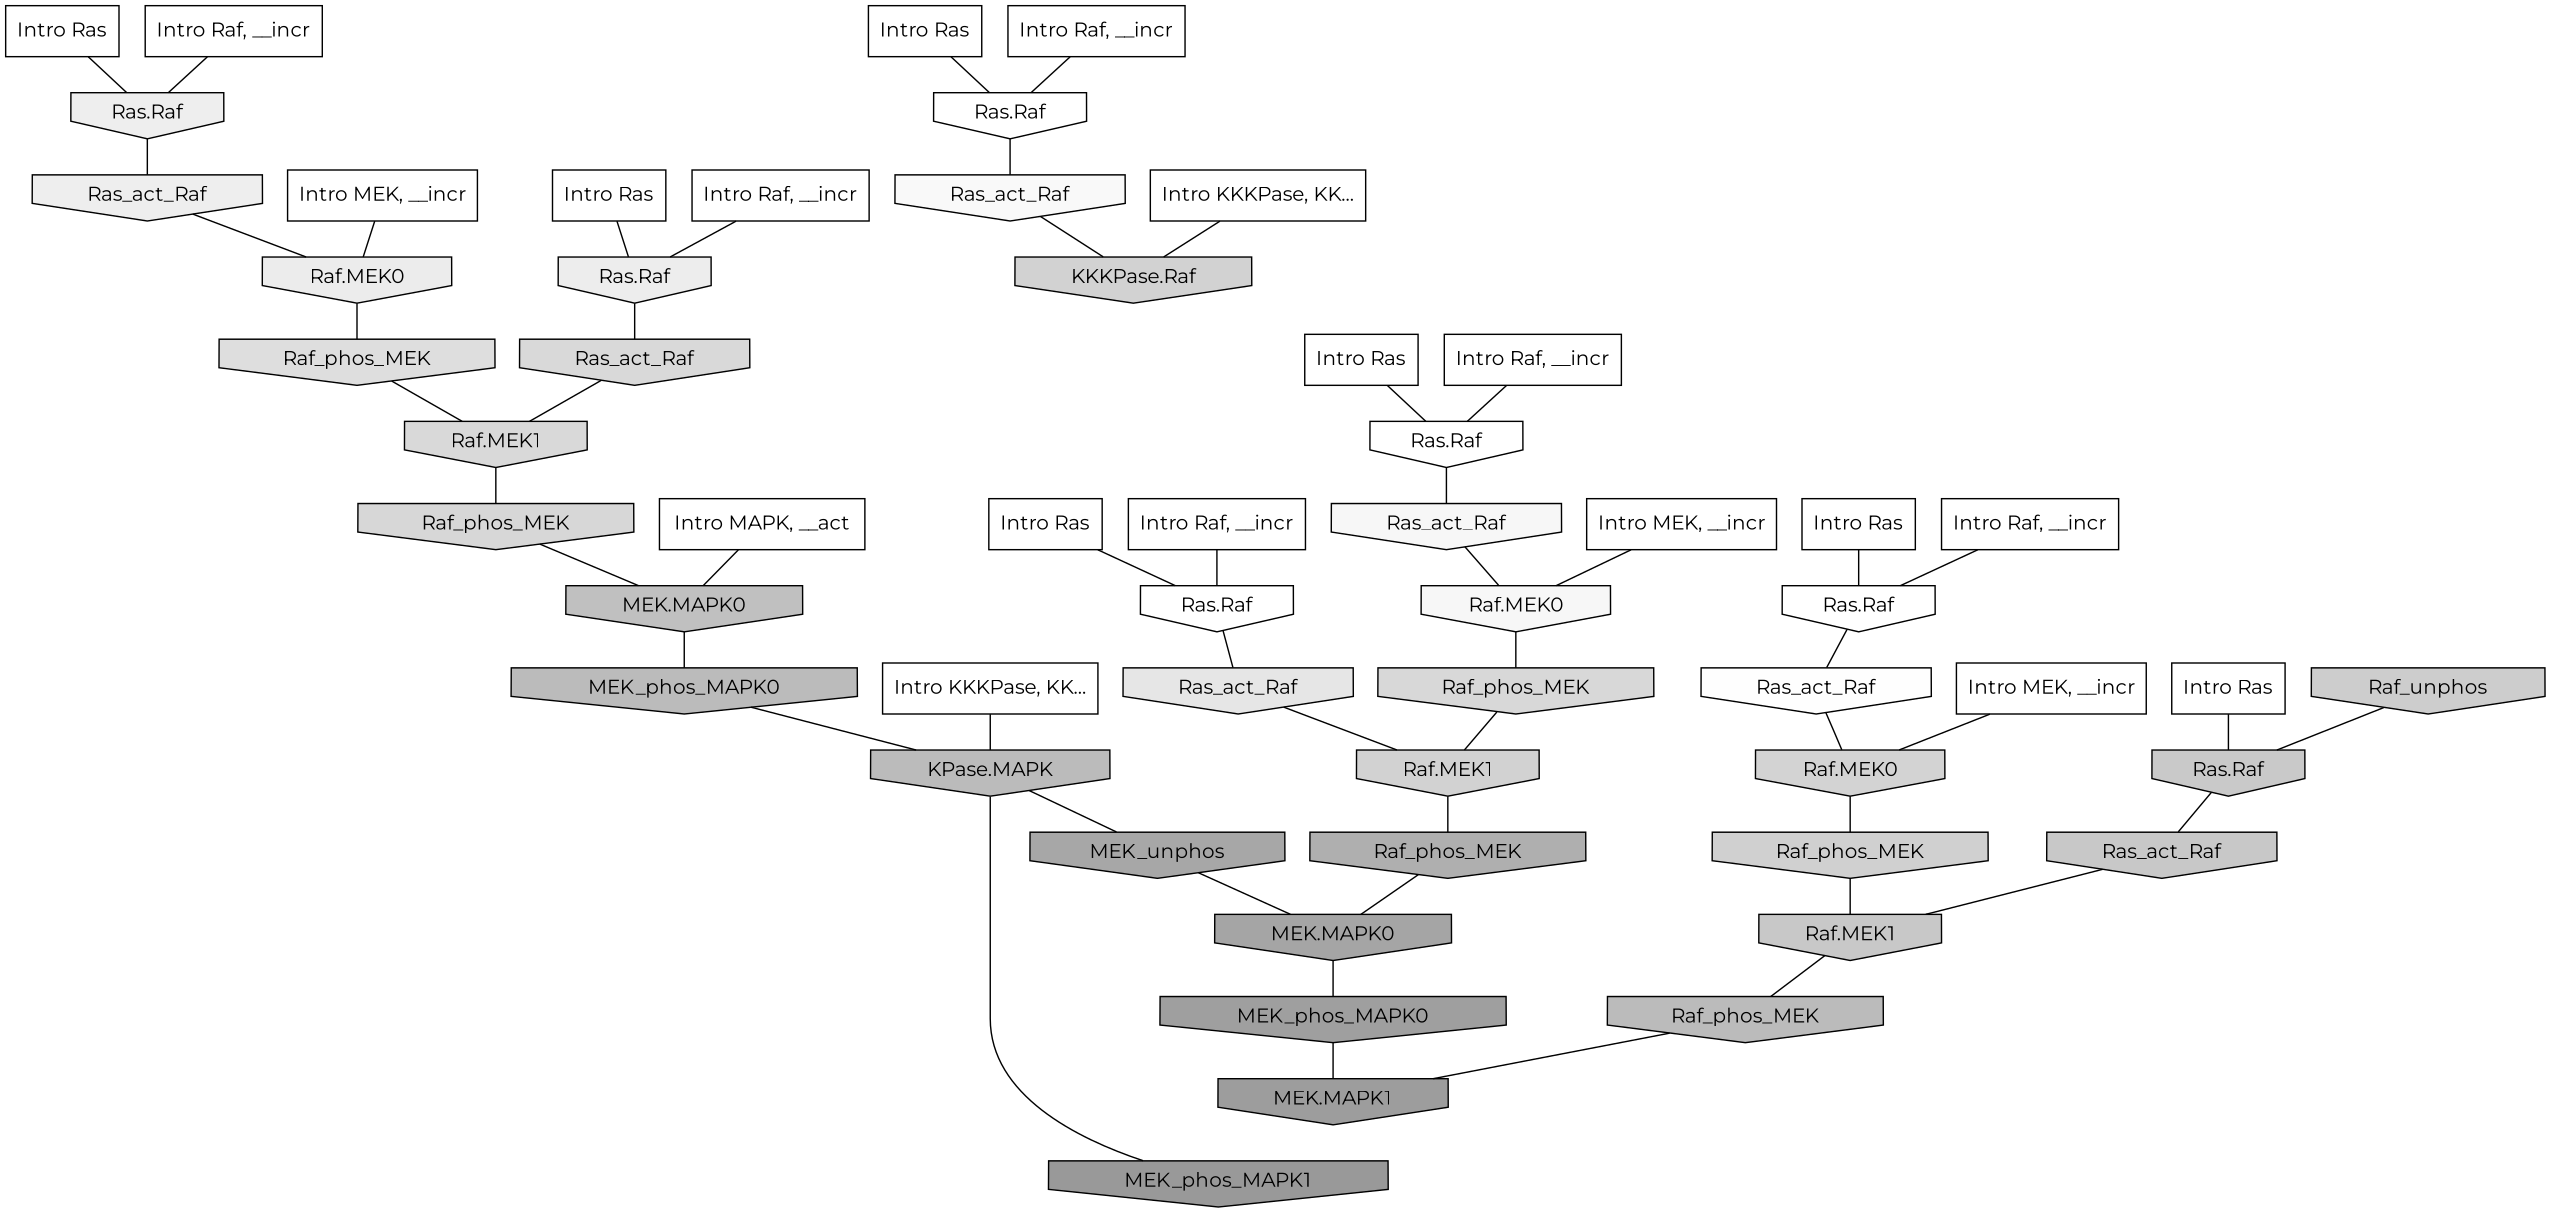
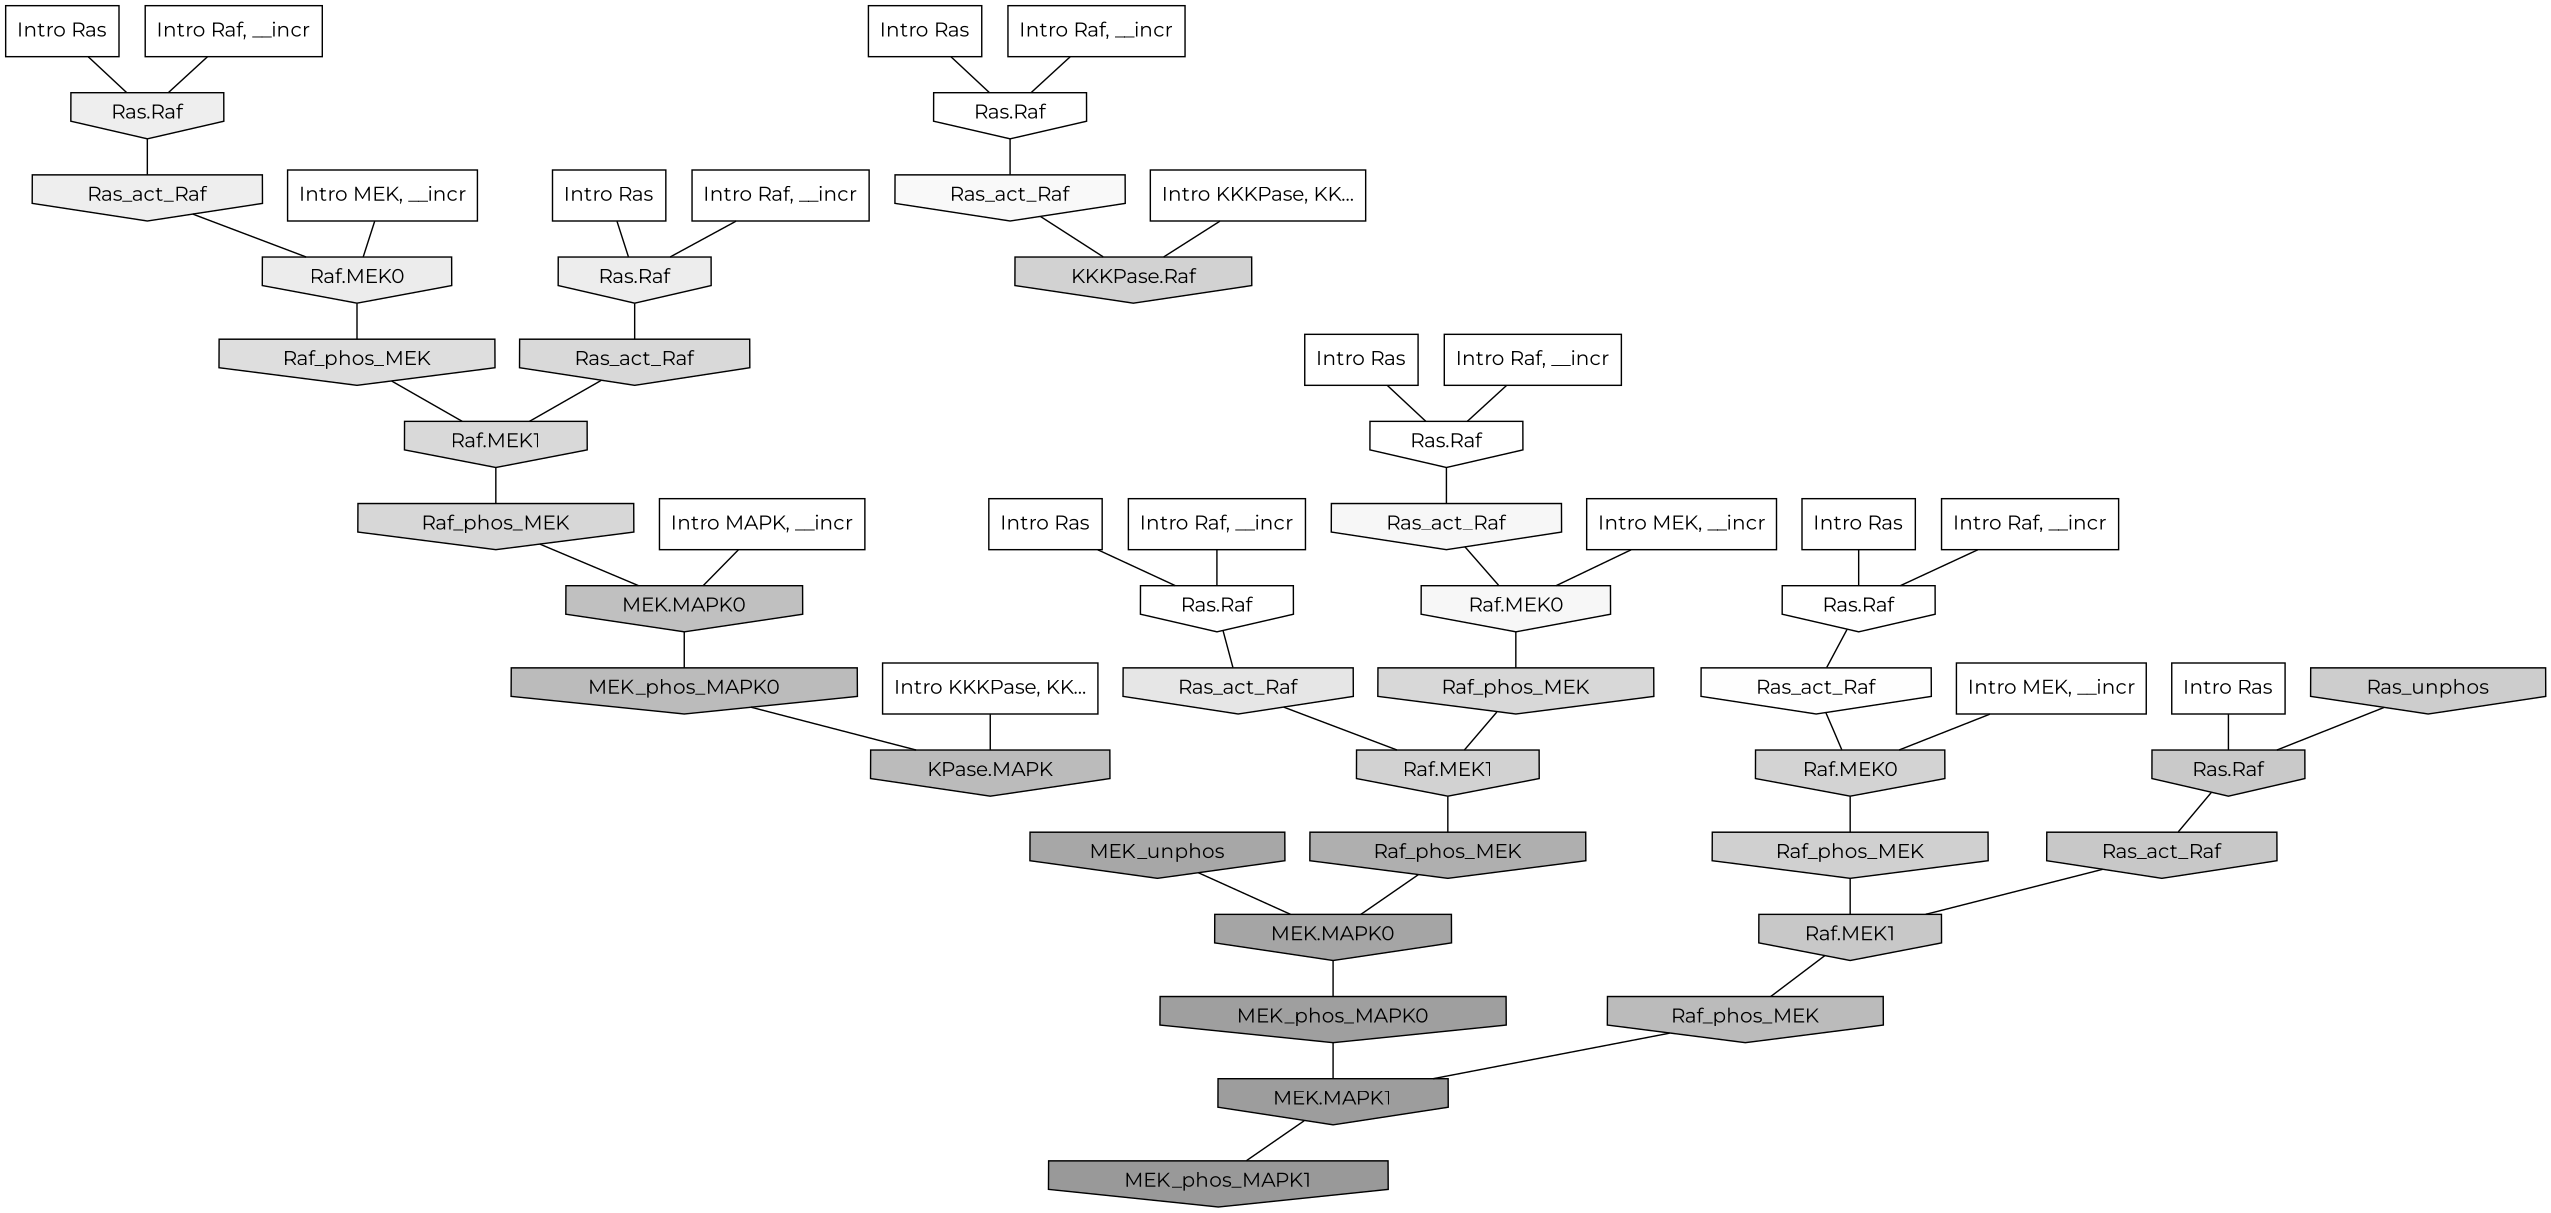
(762, 524) -> (762, 524)
(2428, 688) -> (2428, 688)
(1073, 811) -> none
(990, 1019) -> (1275, 1141)
